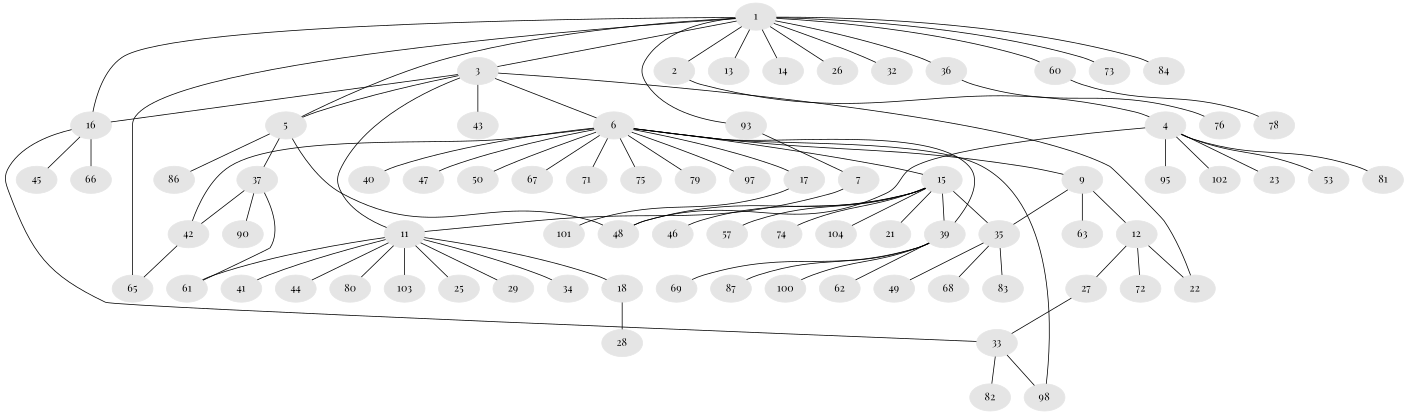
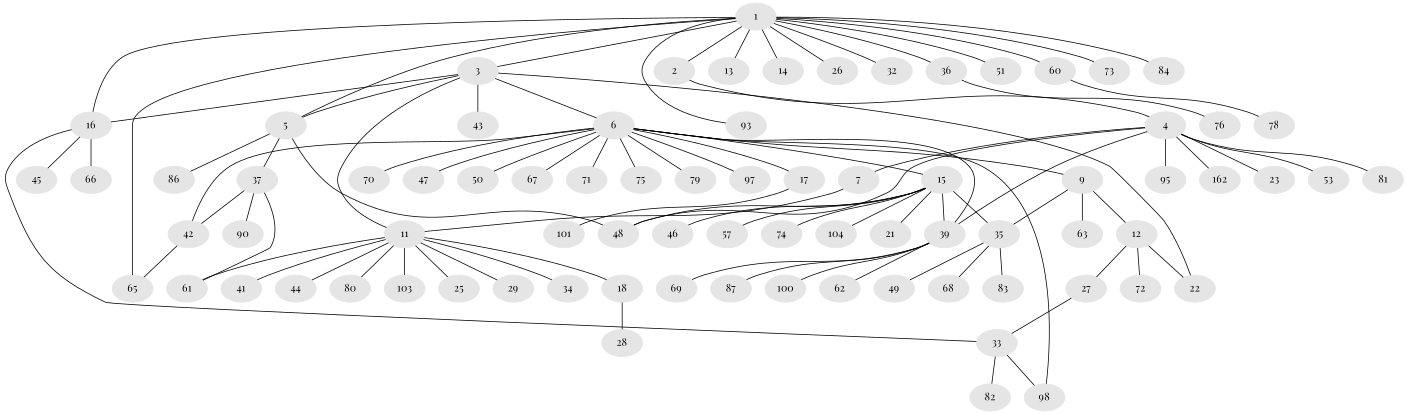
none -> (1001, 71)
(817, 159) -> (1009, 142)
none -> (1054, 167)
(369, 180) -> (369, 180)
(1220, 180) -> (1220, 180)
